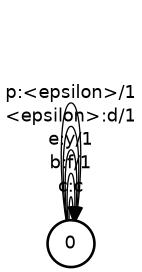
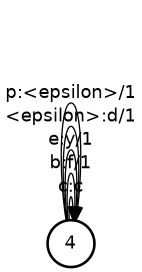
(71, 244) -> (71, 244)
